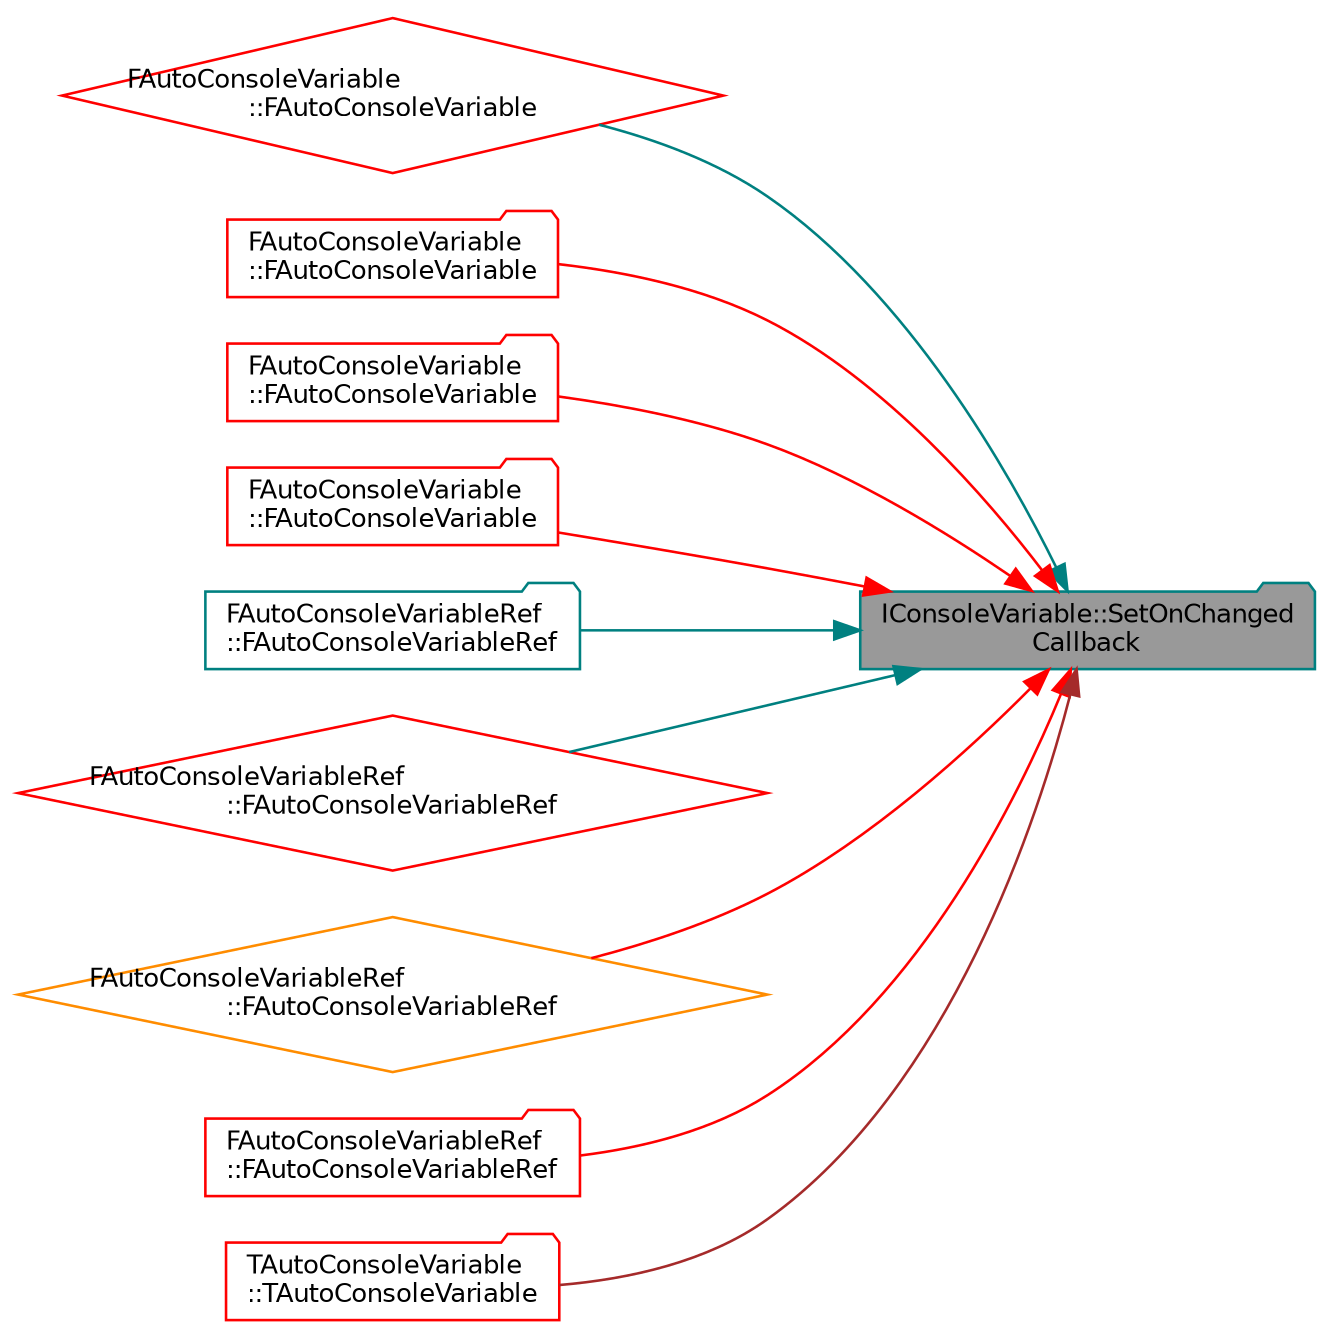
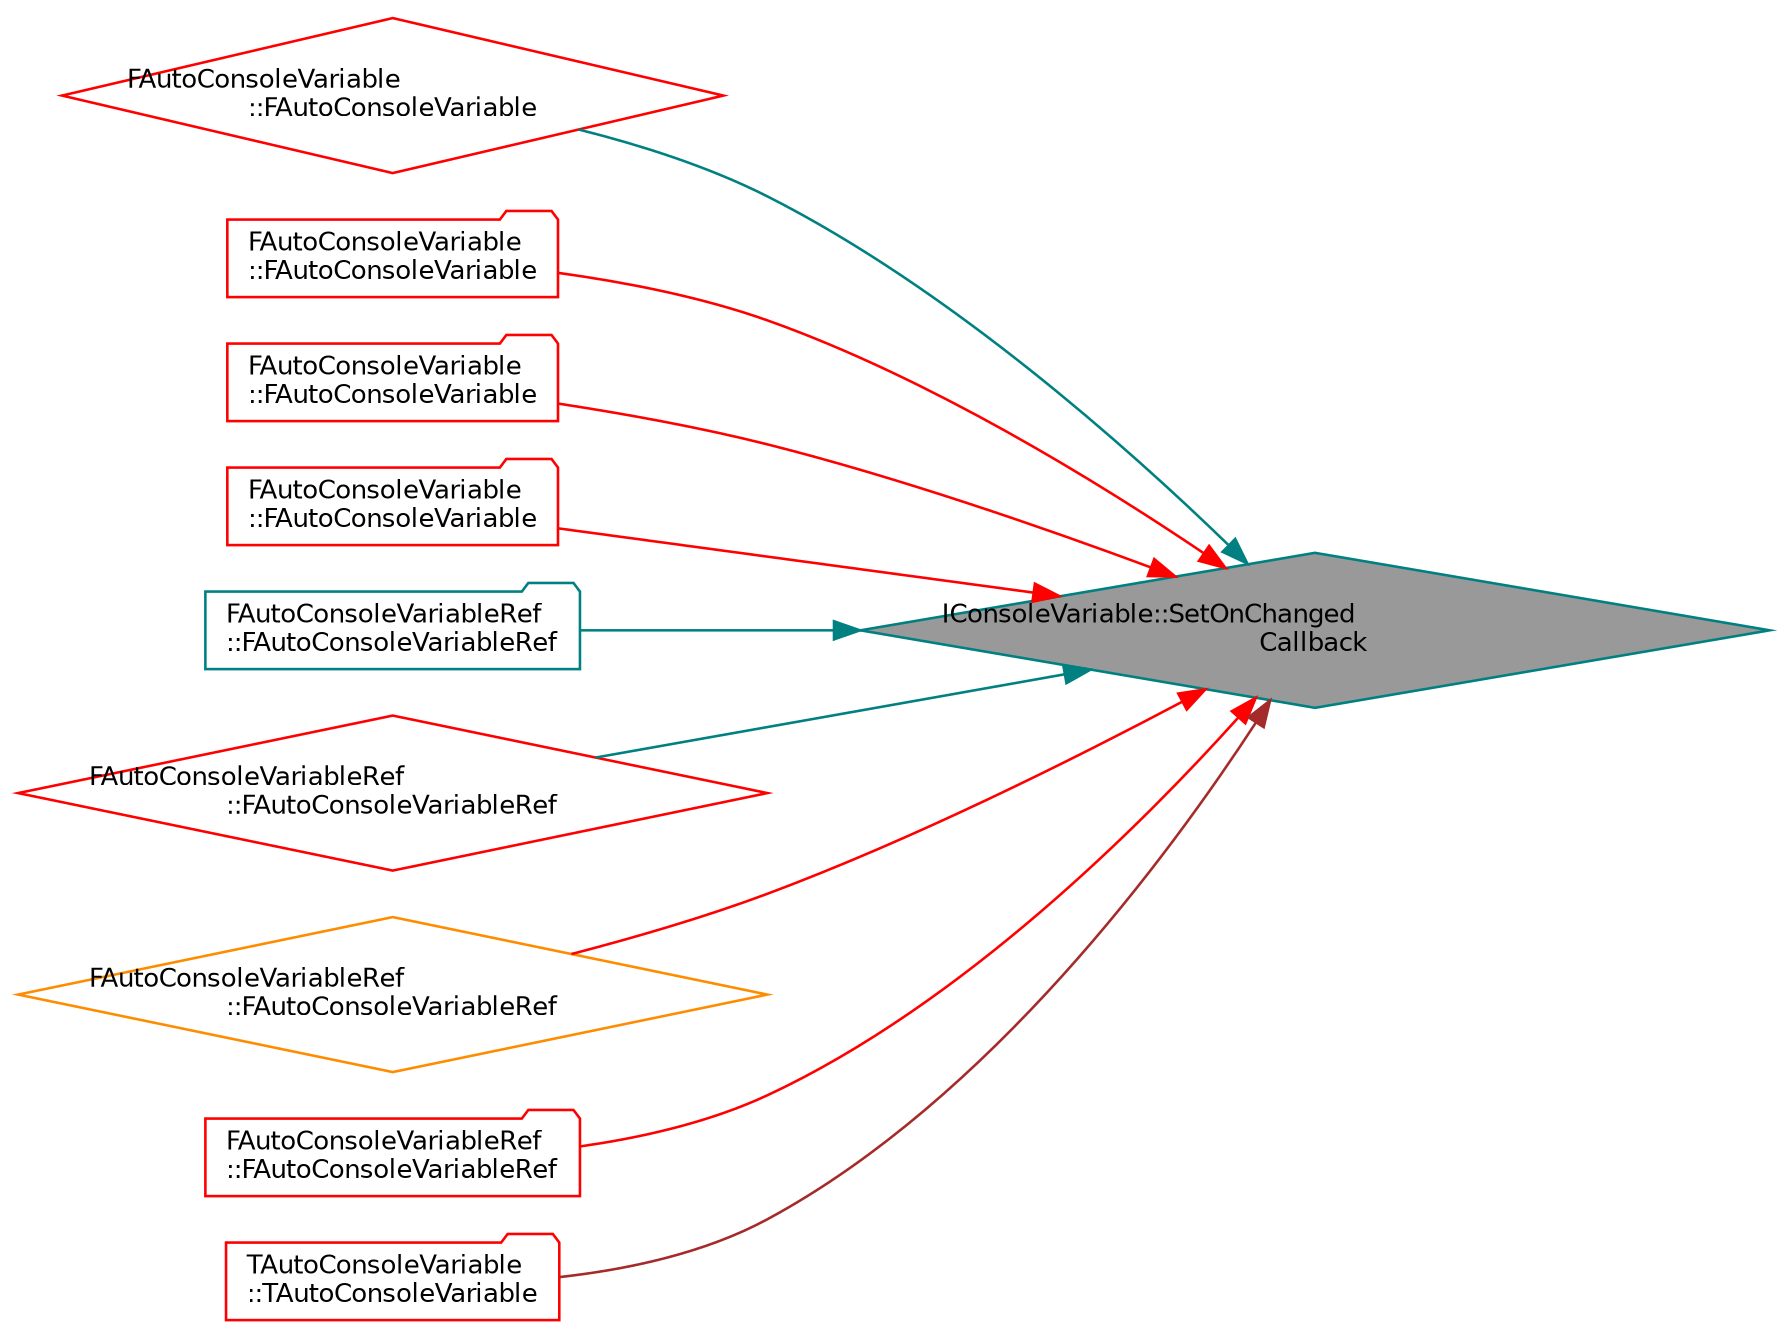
(1088, 630) -> (1315, 630)
